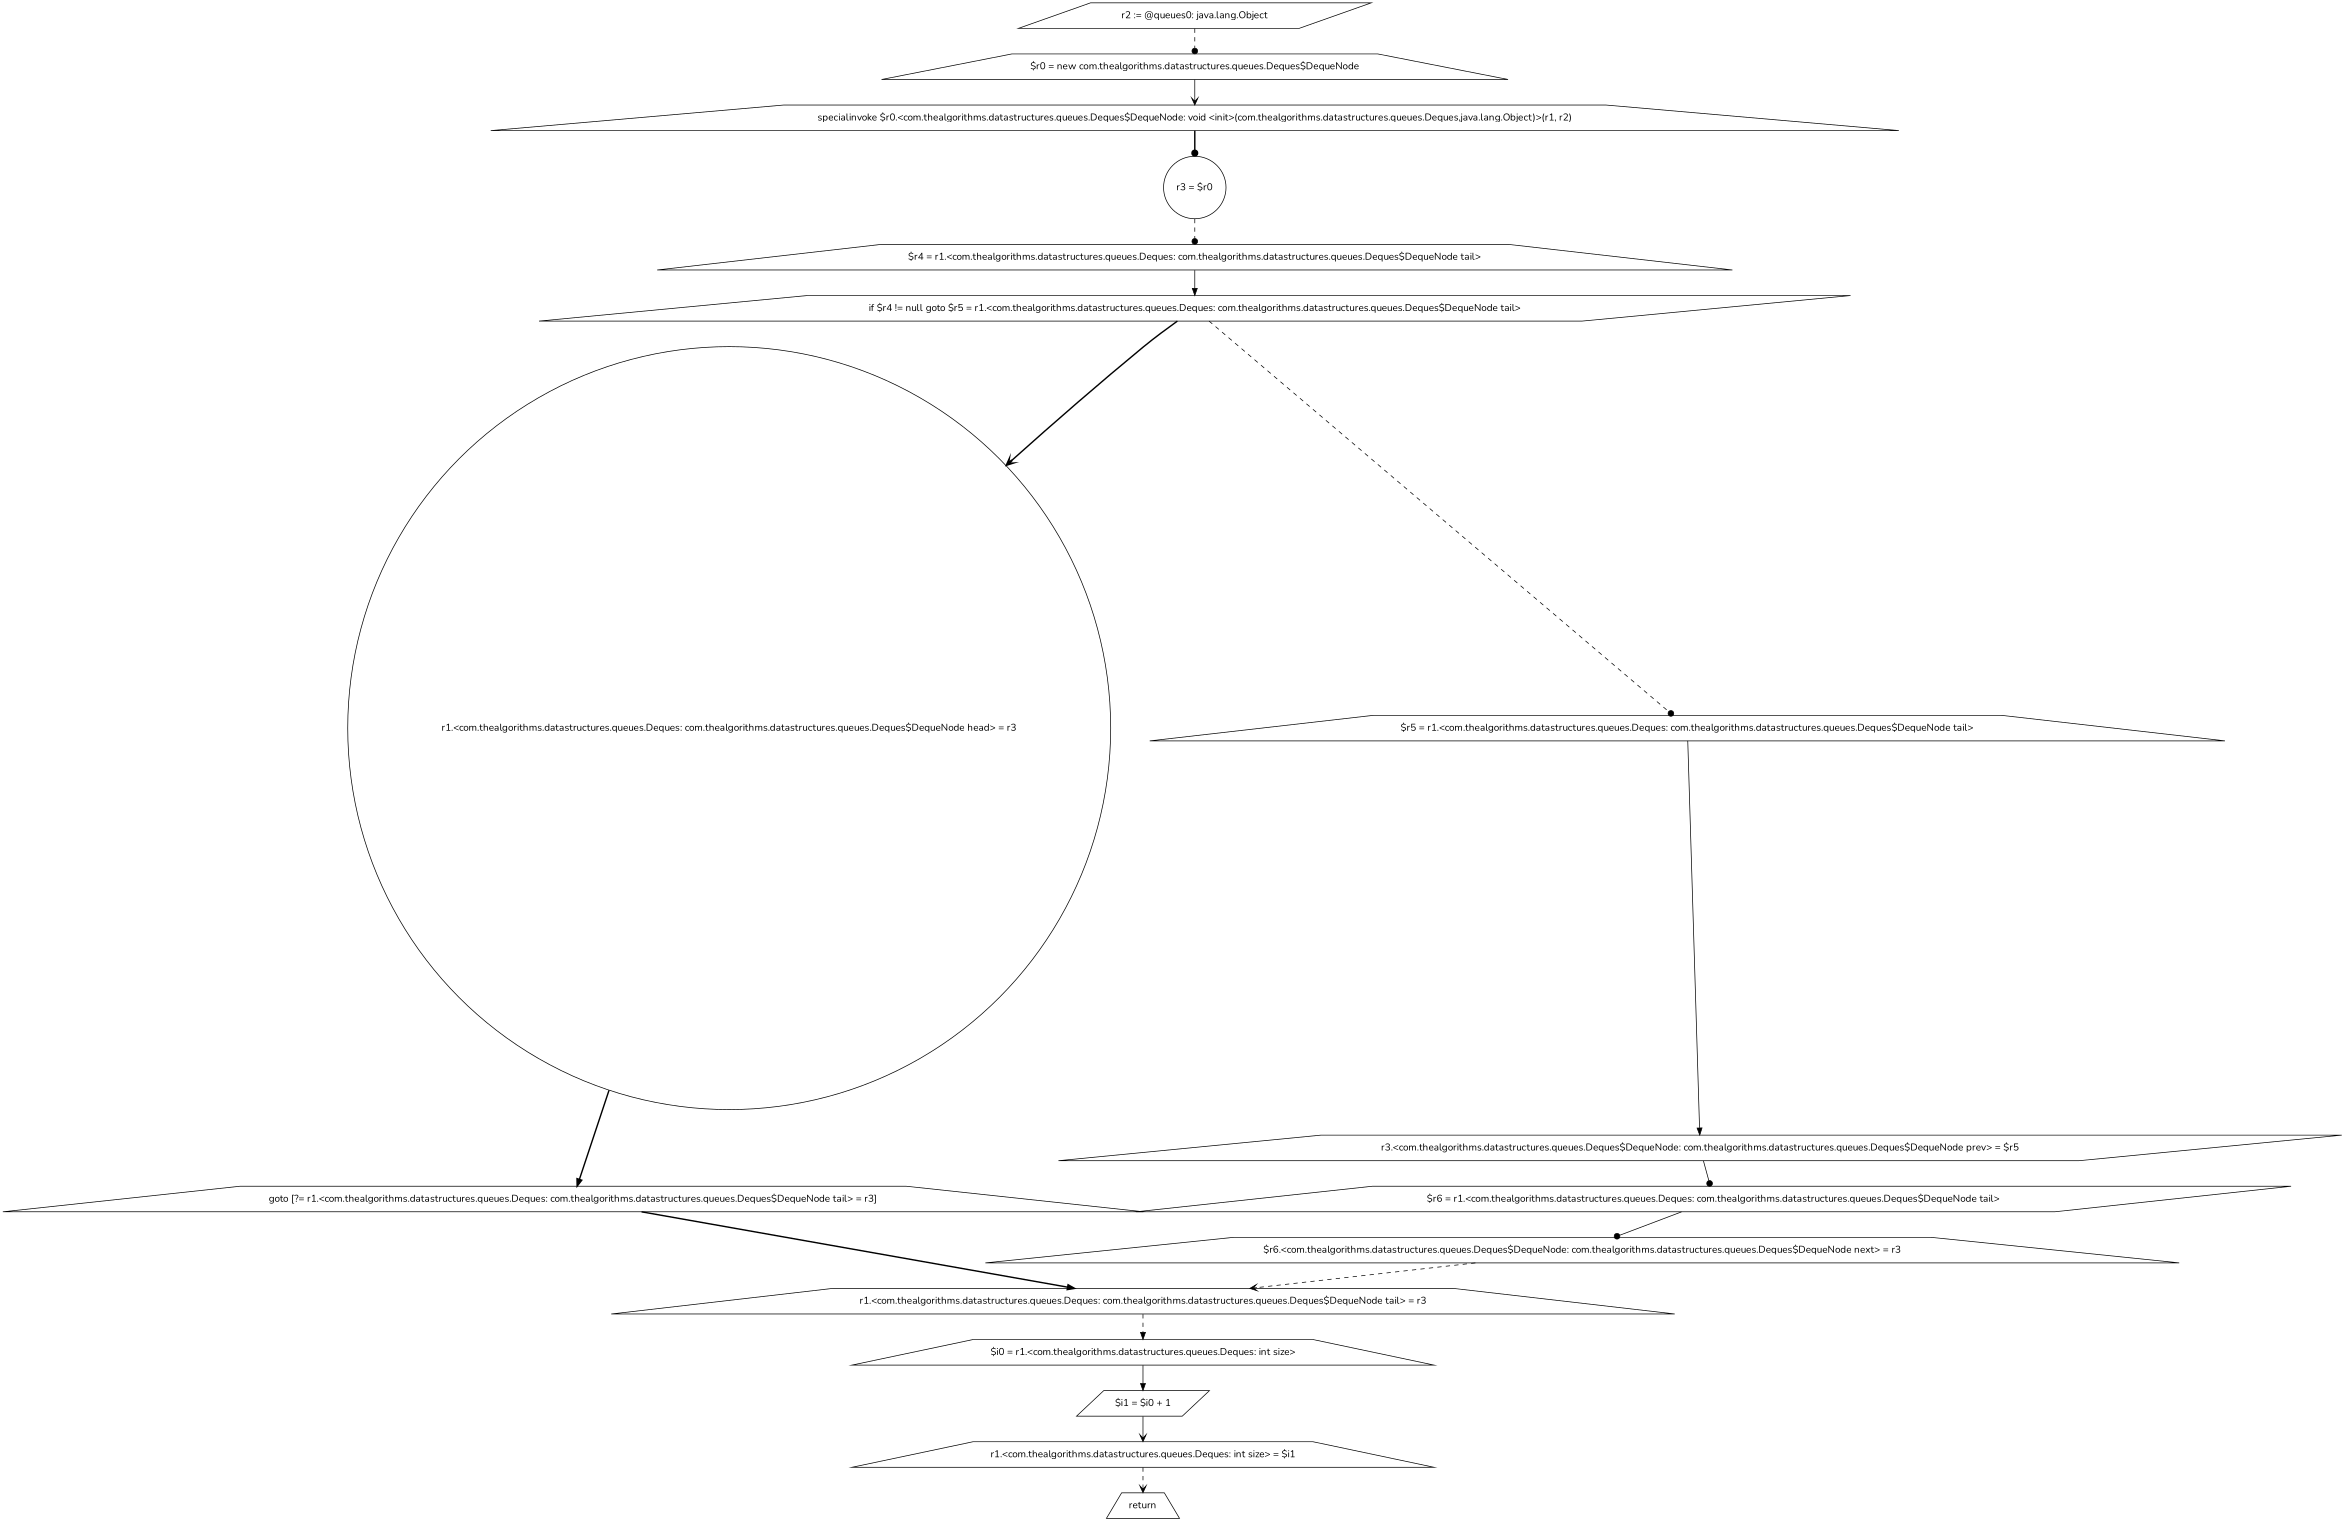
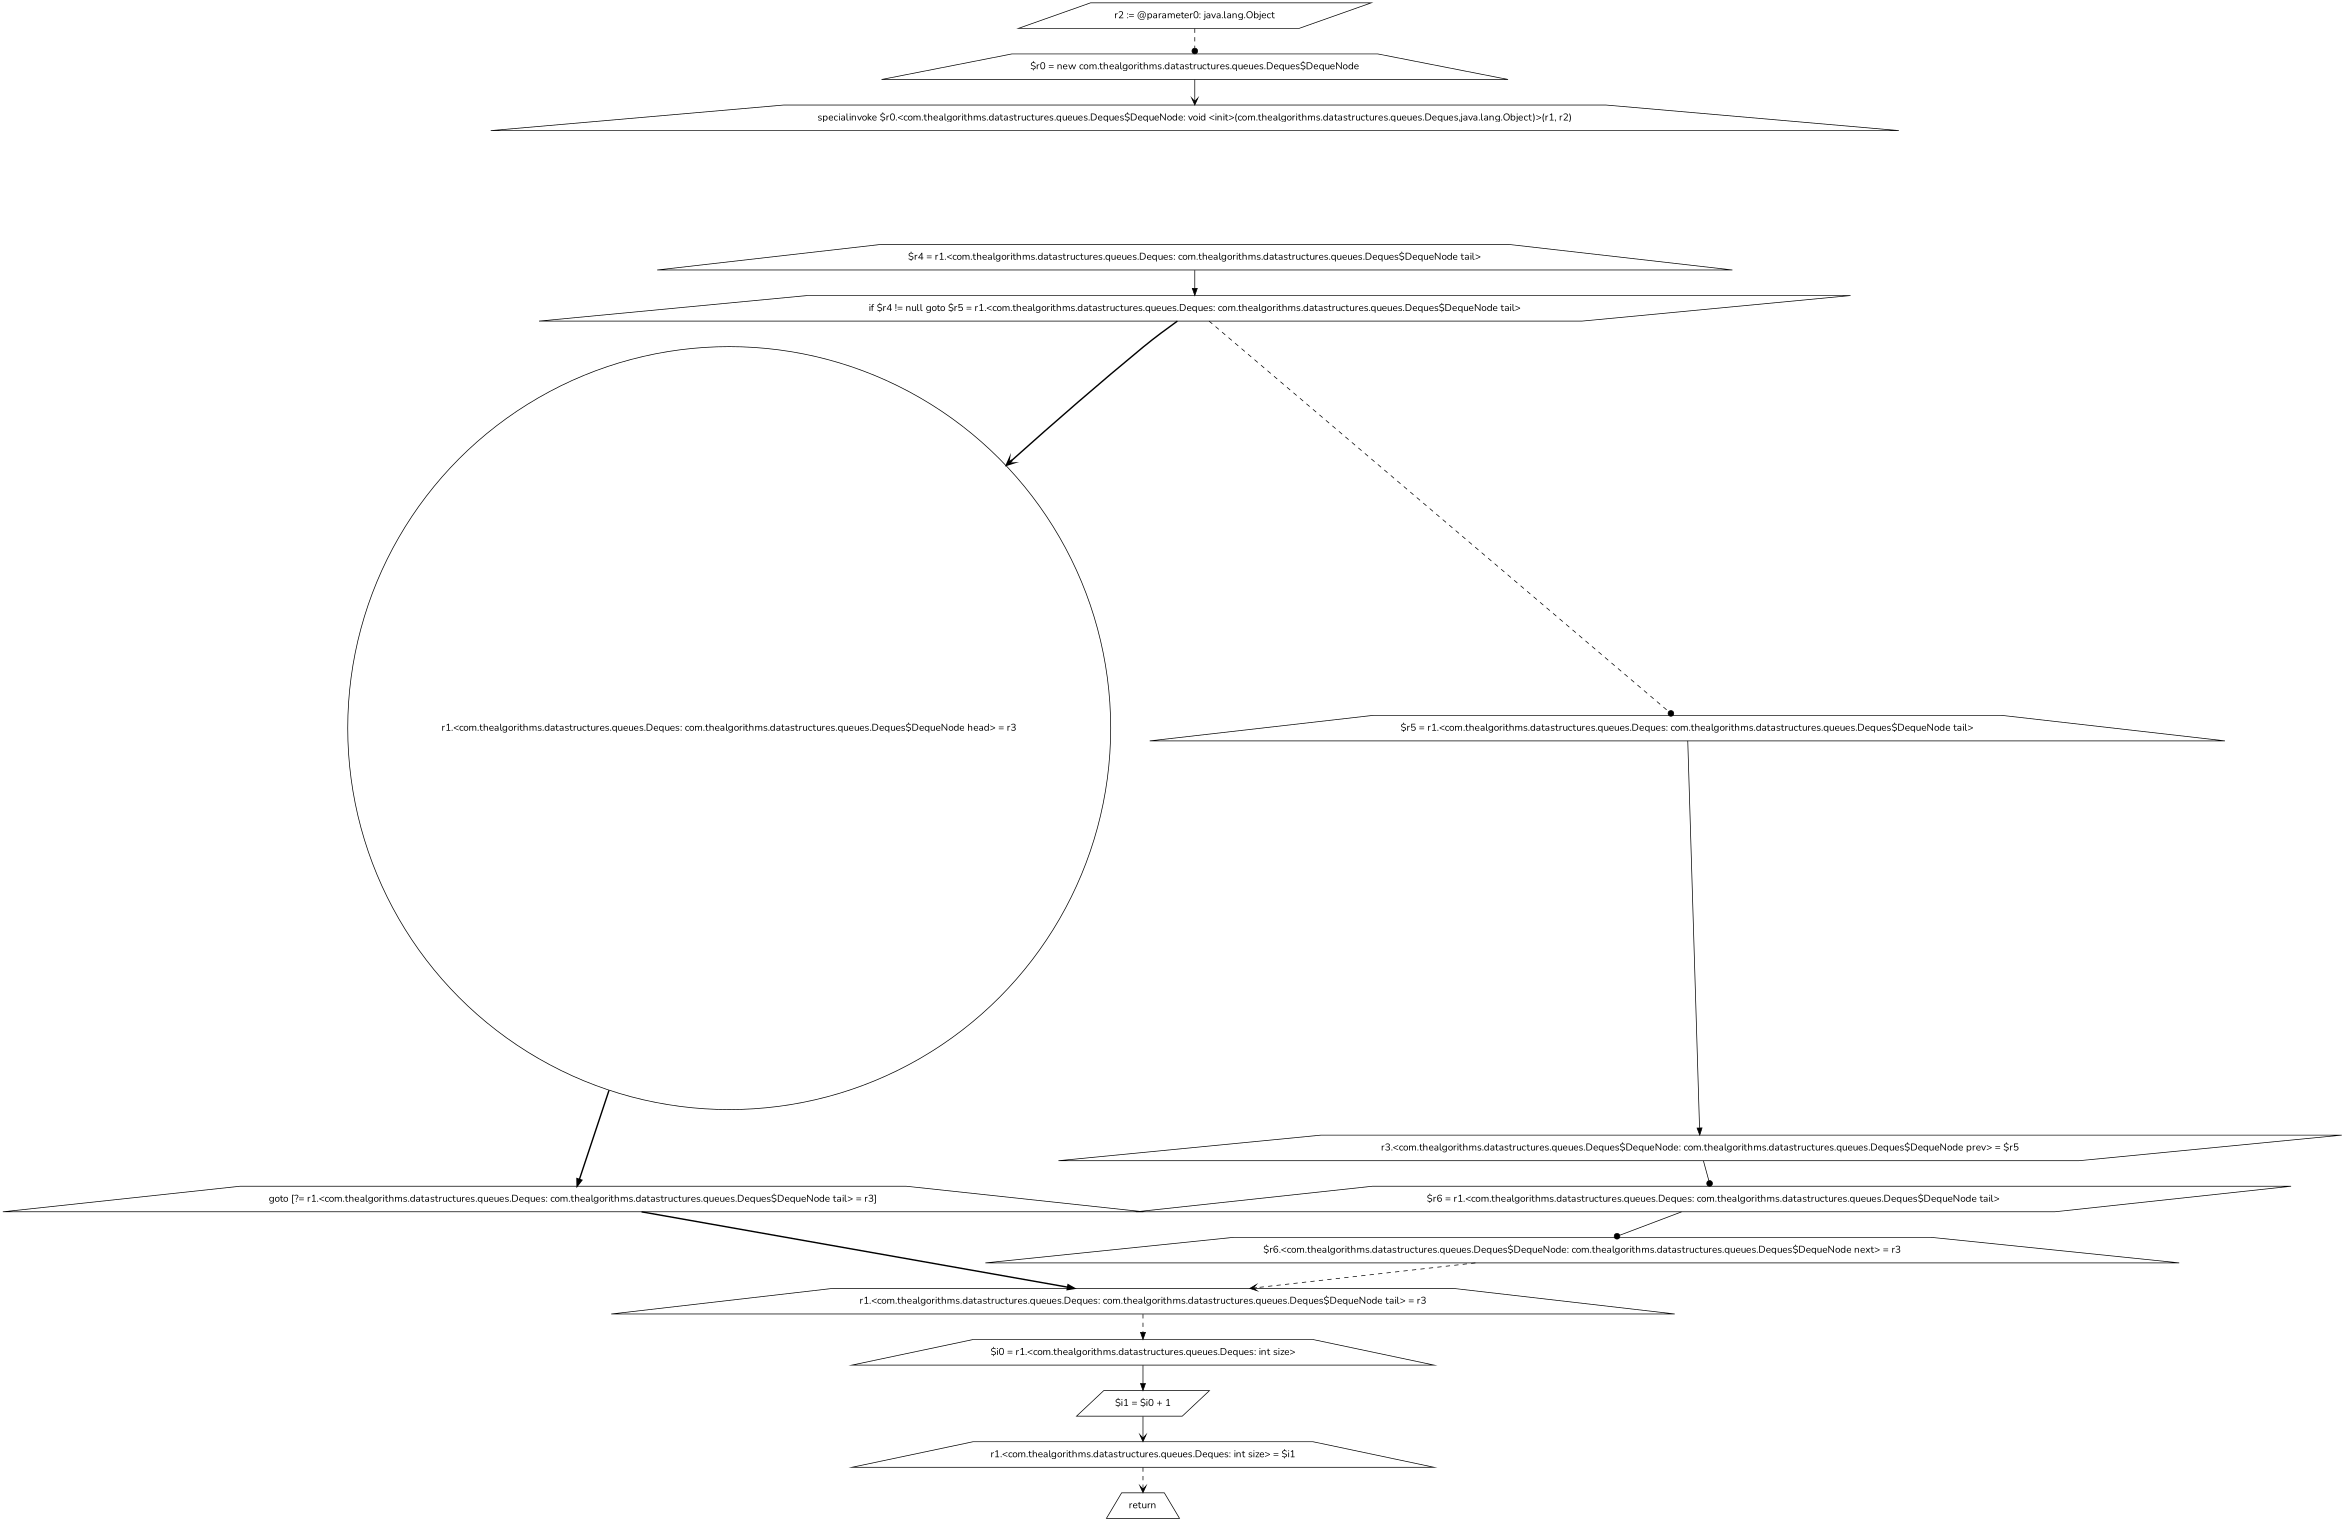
(1195, 16) -> (1195, 16)
(1195, 188) -> none
